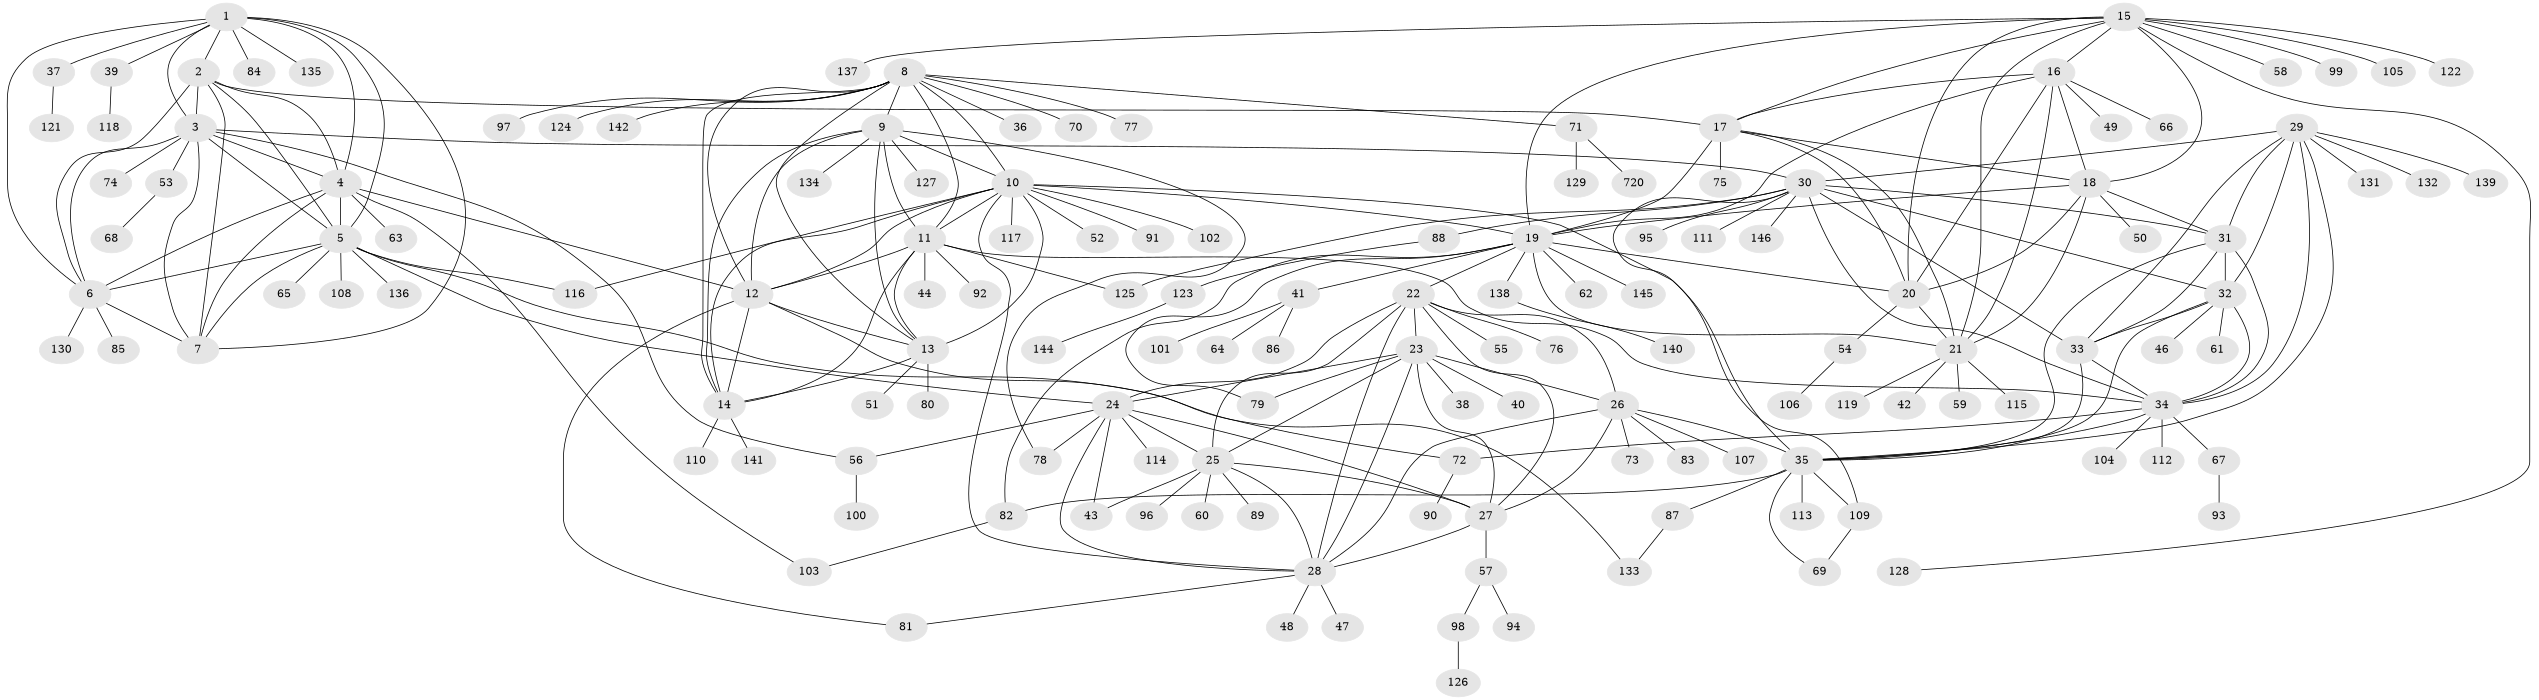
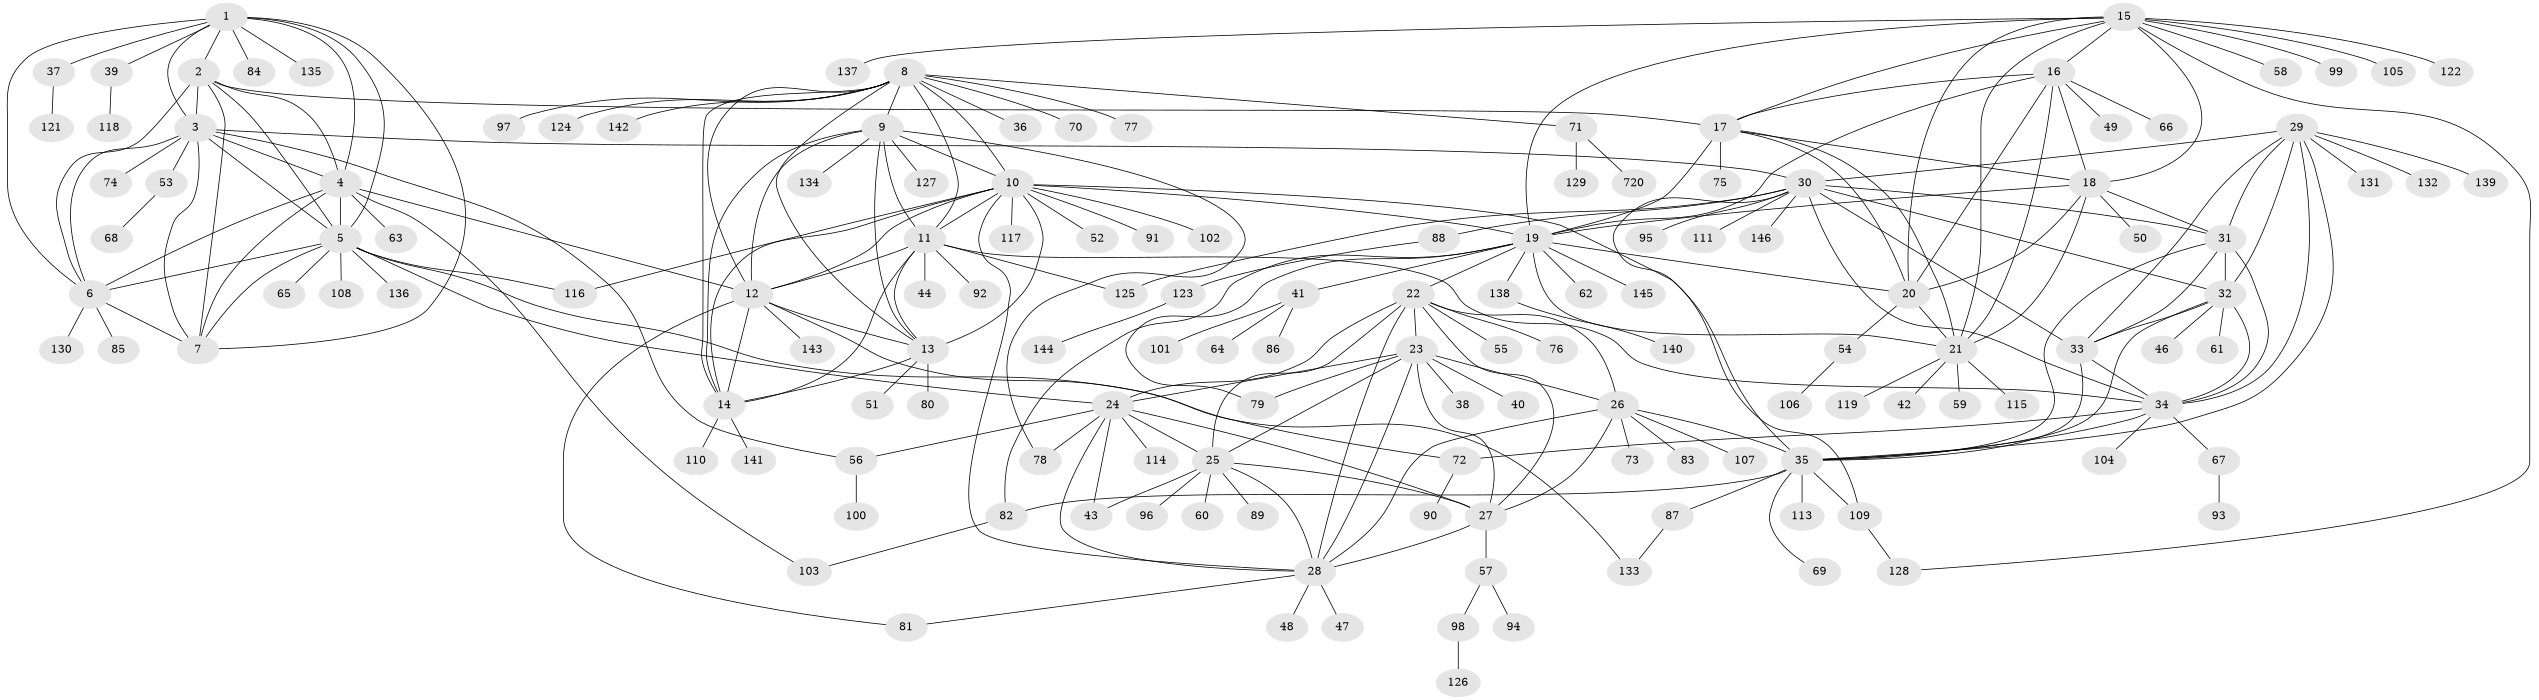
none -> (812, 350)
(2162, 461) -> none
(1840, 544) -> (1879, 544)
